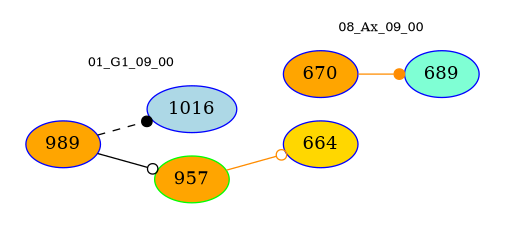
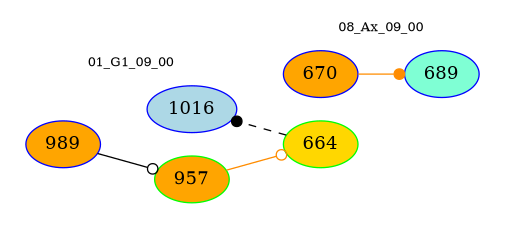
(120, 129) -> (264, 129)
(321, 144) -> (321, 144)
